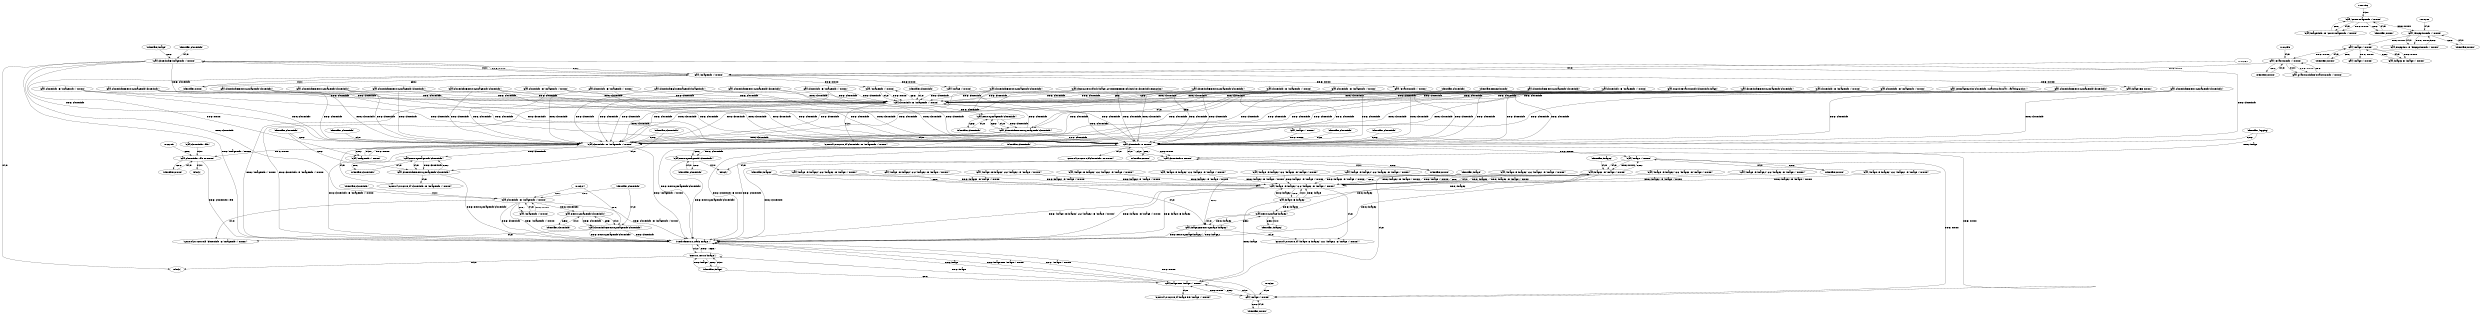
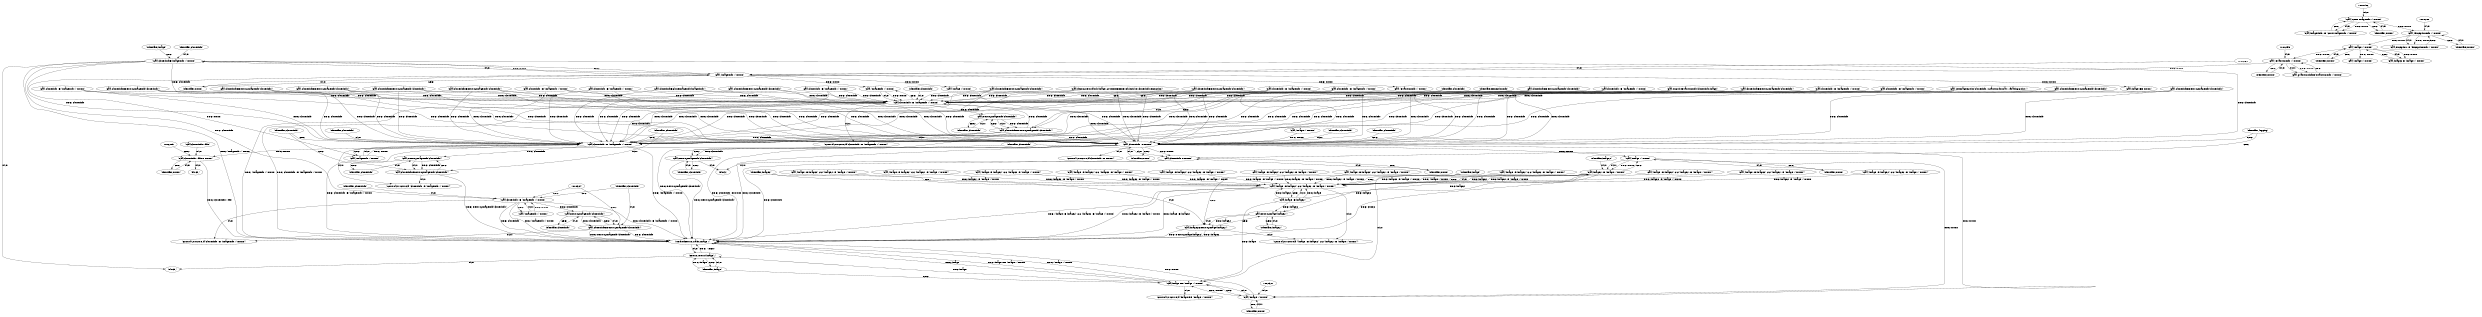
(2250, 144) -> (2247, 144)
(1369, 207) -> (1368, 207)
